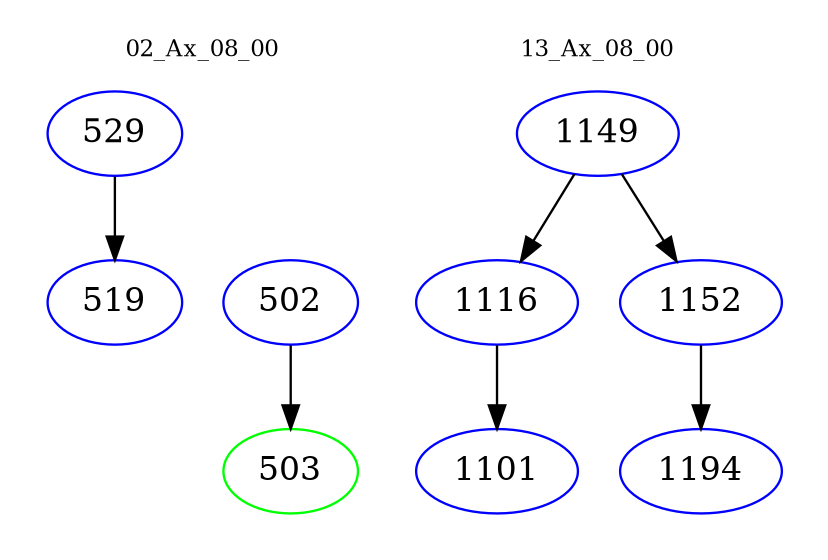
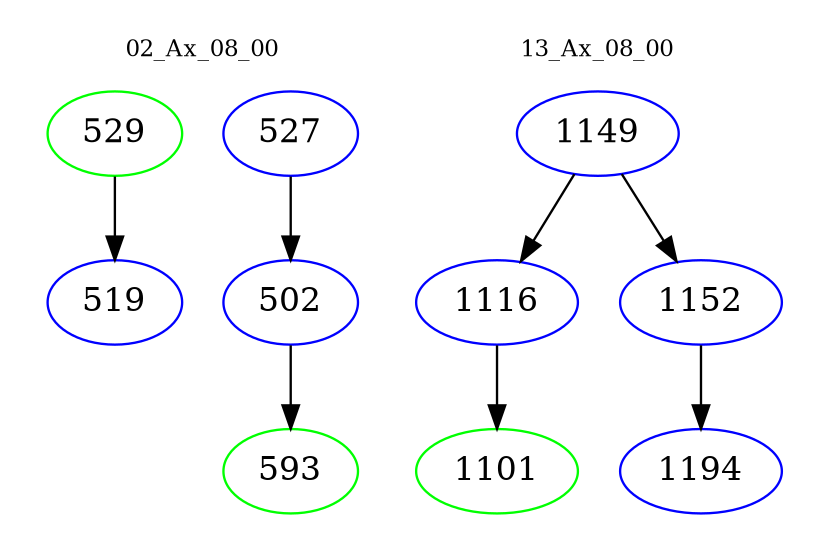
(115, 134) -> (115, 134)
none -> (291, 134)
(291, 471) -> (291, 471)
(497, 471) -> (497, 471)
